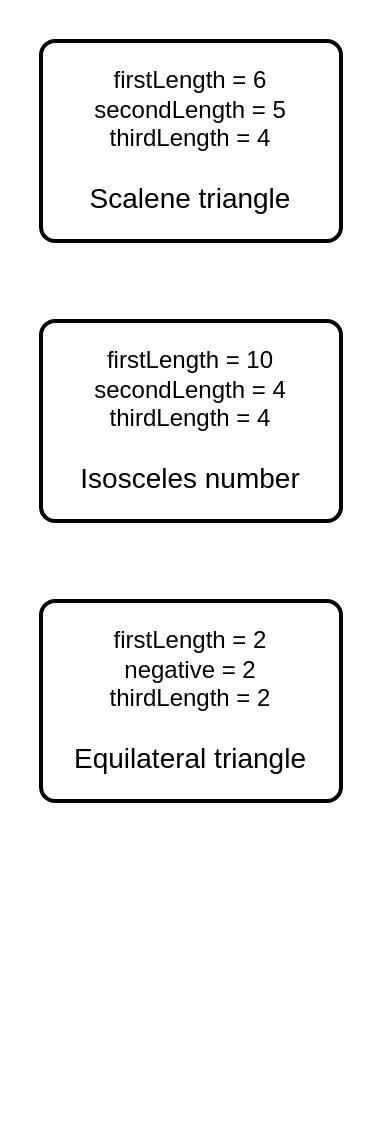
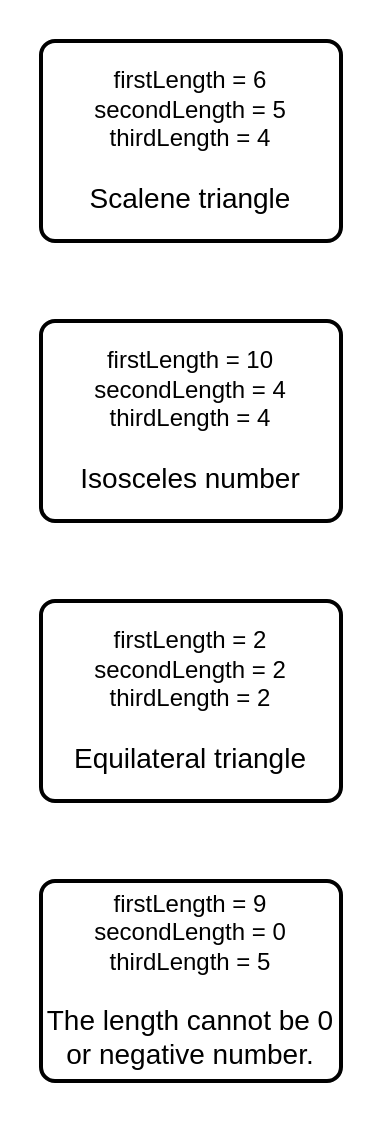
(191, 701) -> (191, 701)
none -> (191, 981)
